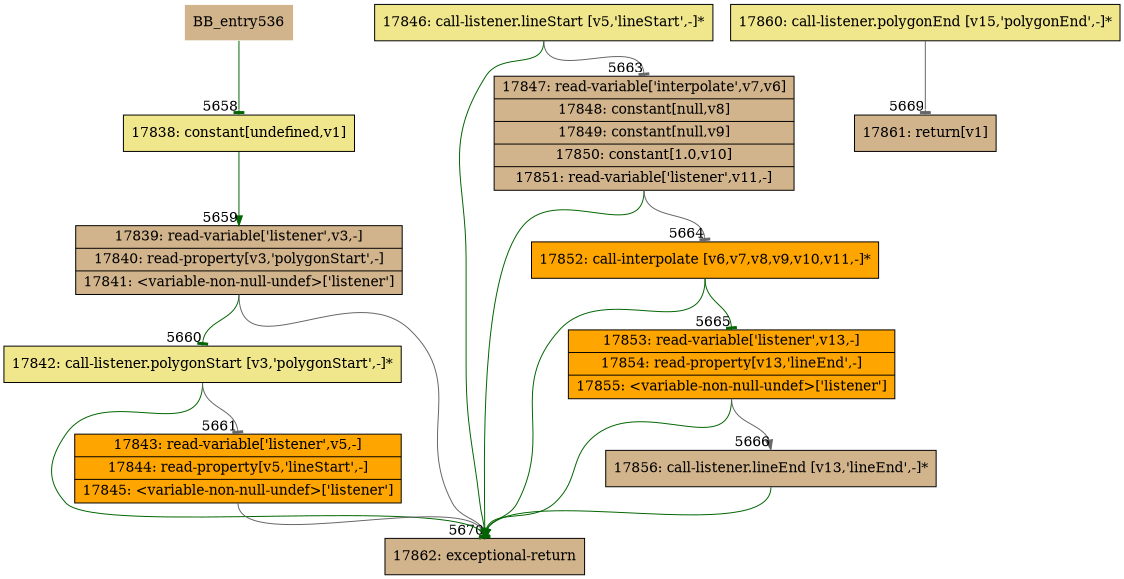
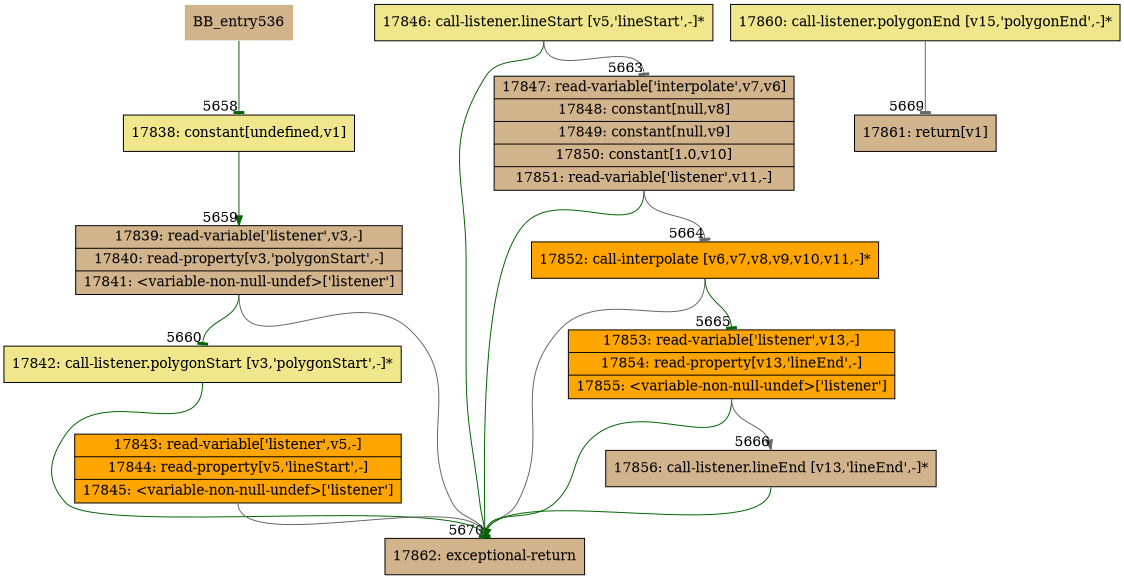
(466, 266) -> (466, 266)
(544, 351) -> (544, 351)
(218, 407) -> none
